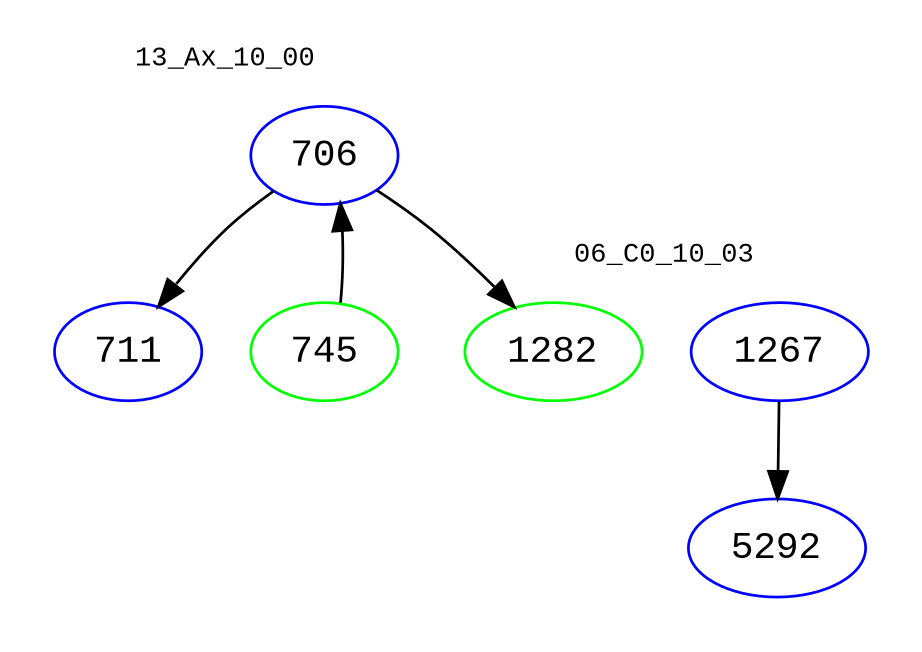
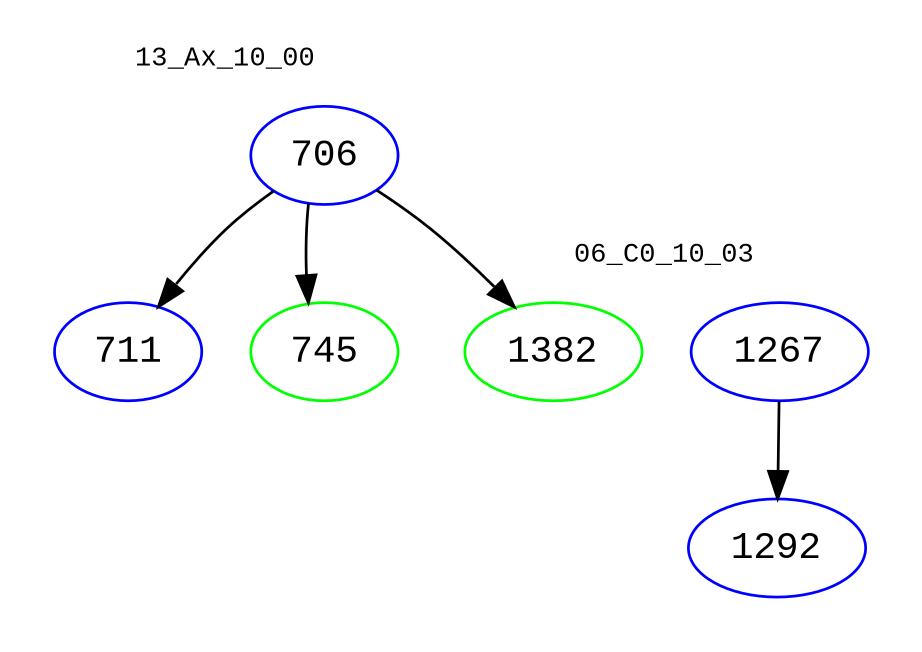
(343, 267) -> (306, 239)
(553, 352) -> (553, 352)
(777, 548) -> (777, 548)
